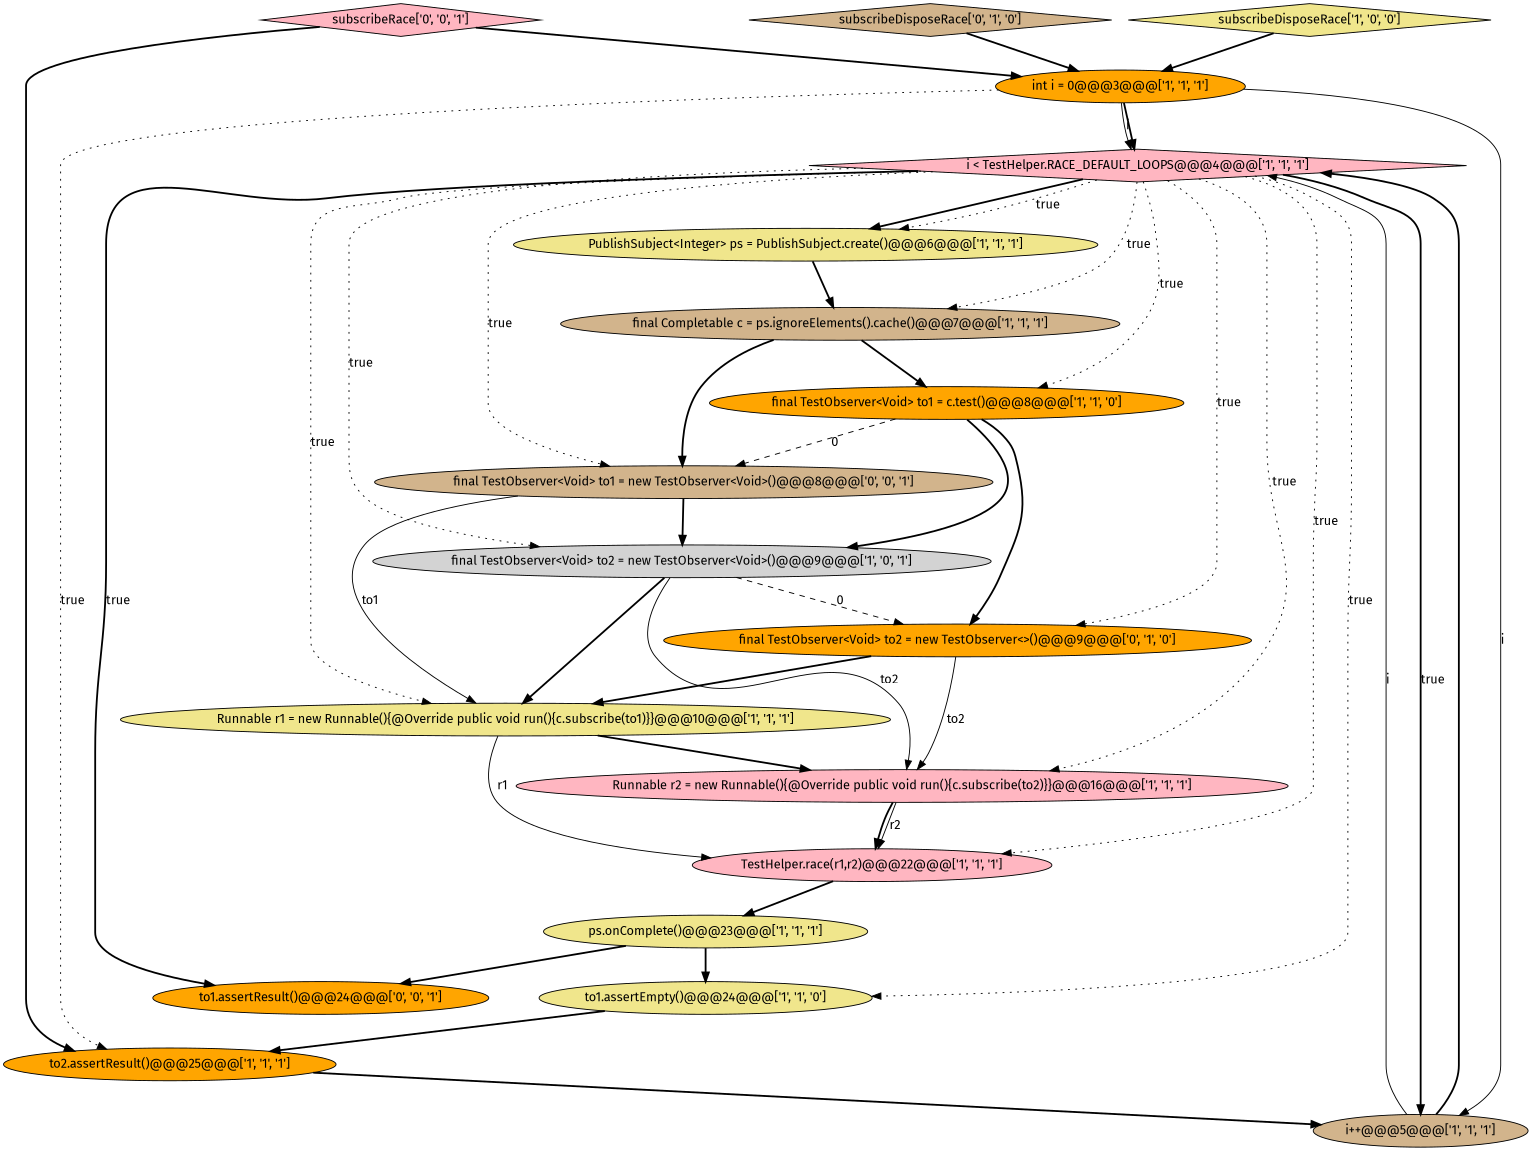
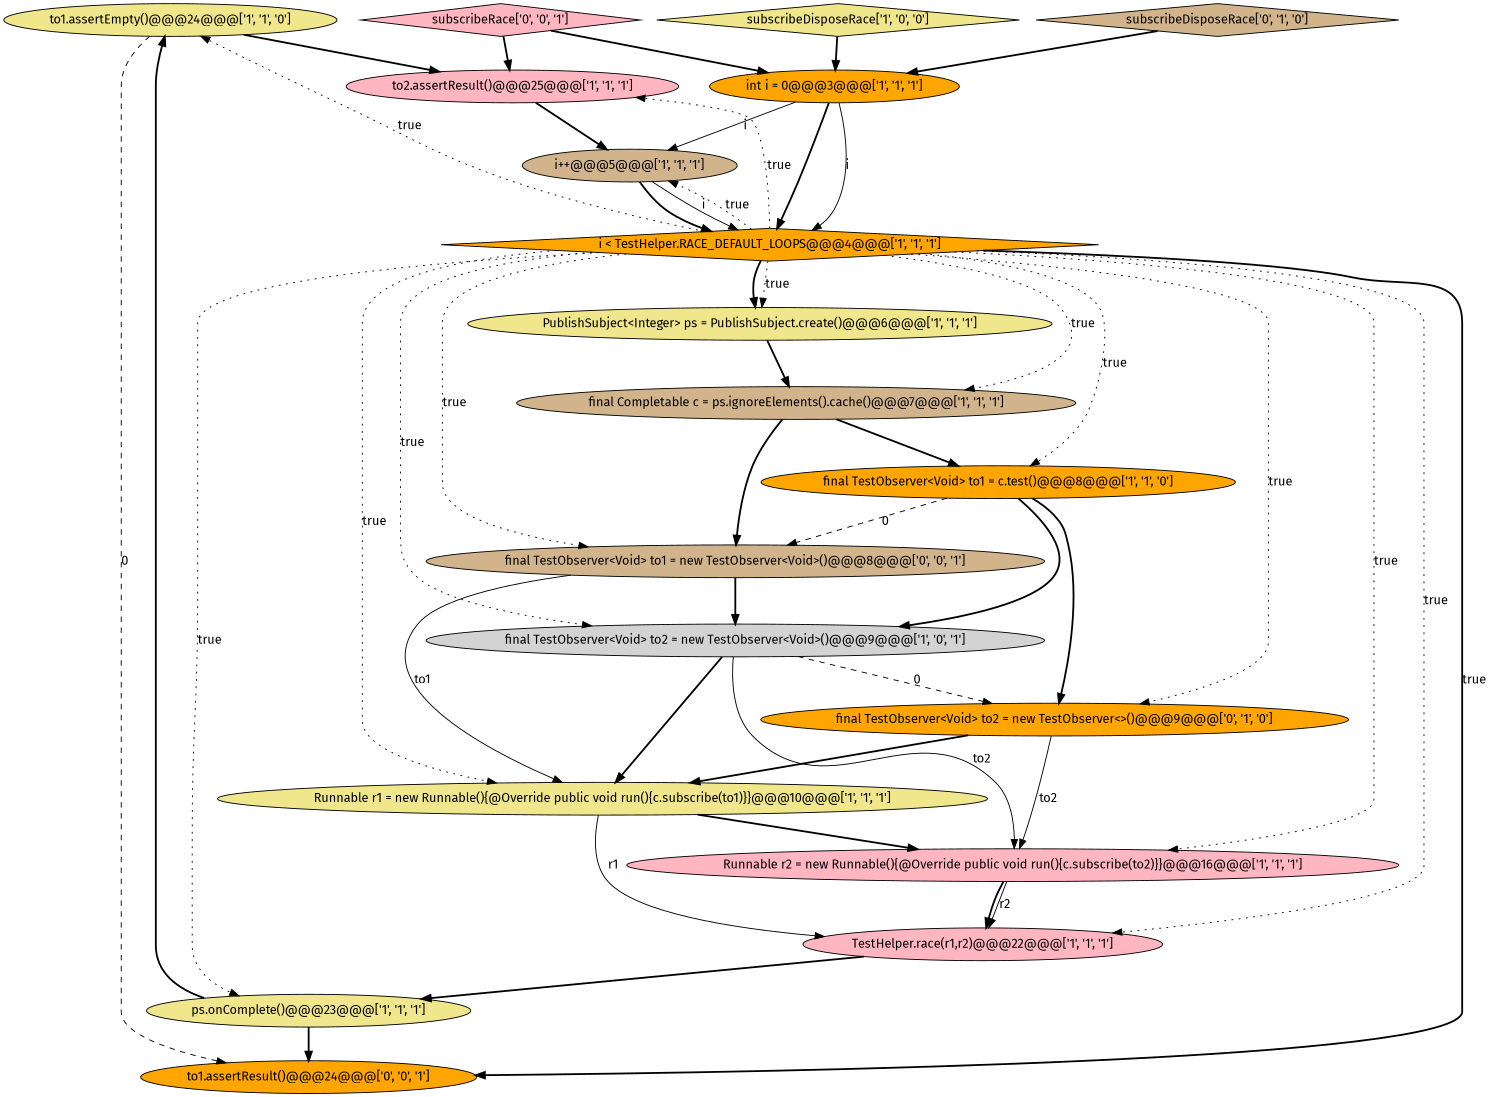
(81, 153) -> (755, 125)
(1138, 166) -> (770, 245)
none -> (198, 459)
none -> (121, 576)
(1421, 593) -> (716, 204)
(170, 1064) -> (512, 86)
